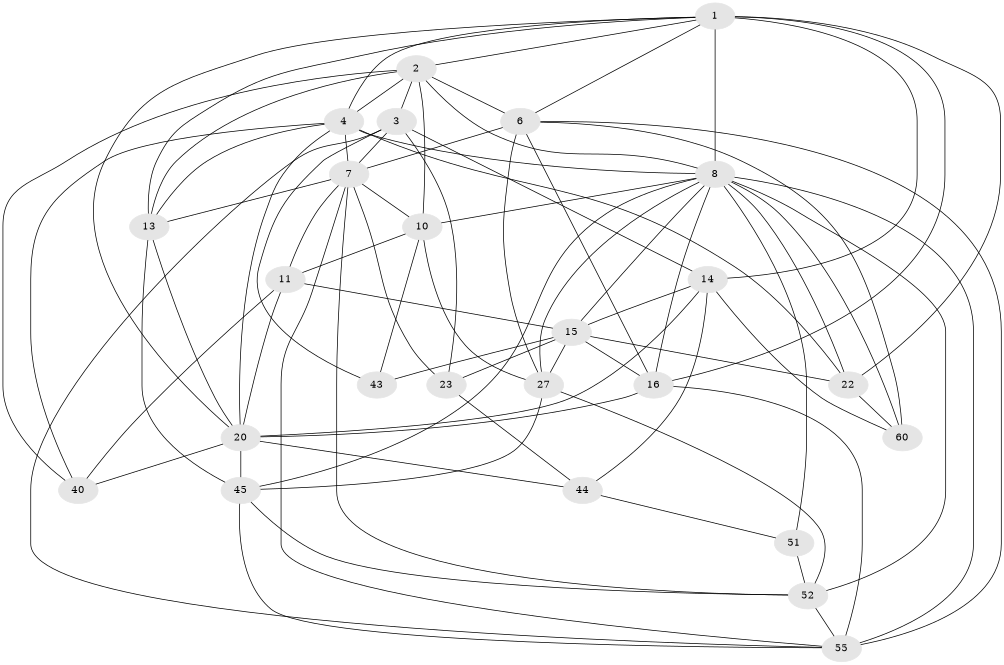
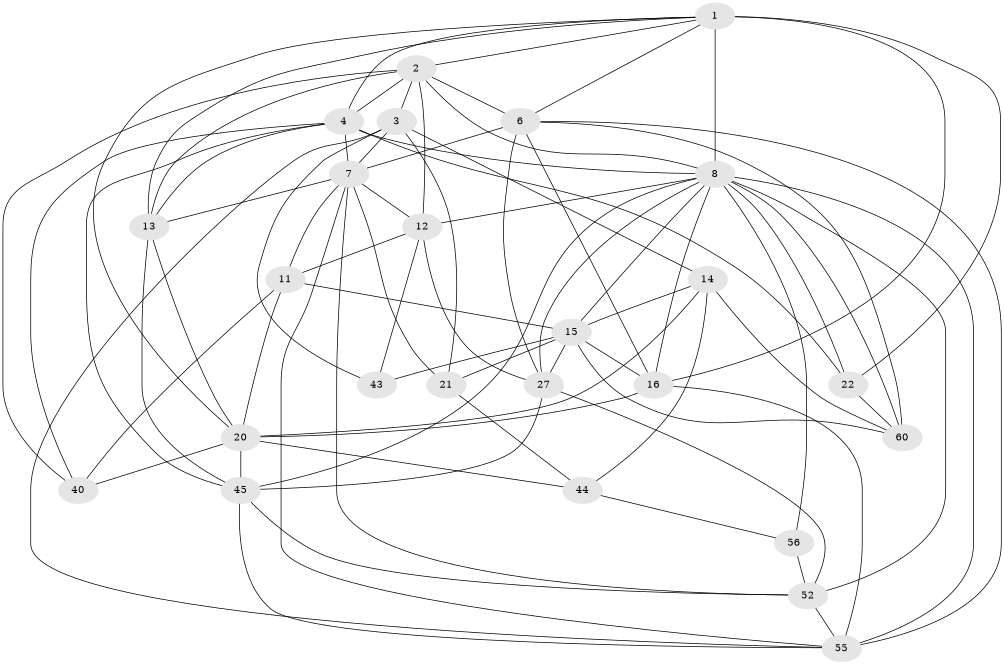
(917, 152) -> none
(422, 227) -> (422, 227)
(251, 265) -> (86, 250)
(710, 359) -> (718, 423)
(446, 385) -> (446, 385)
(794, 543) -> (794, 543)
